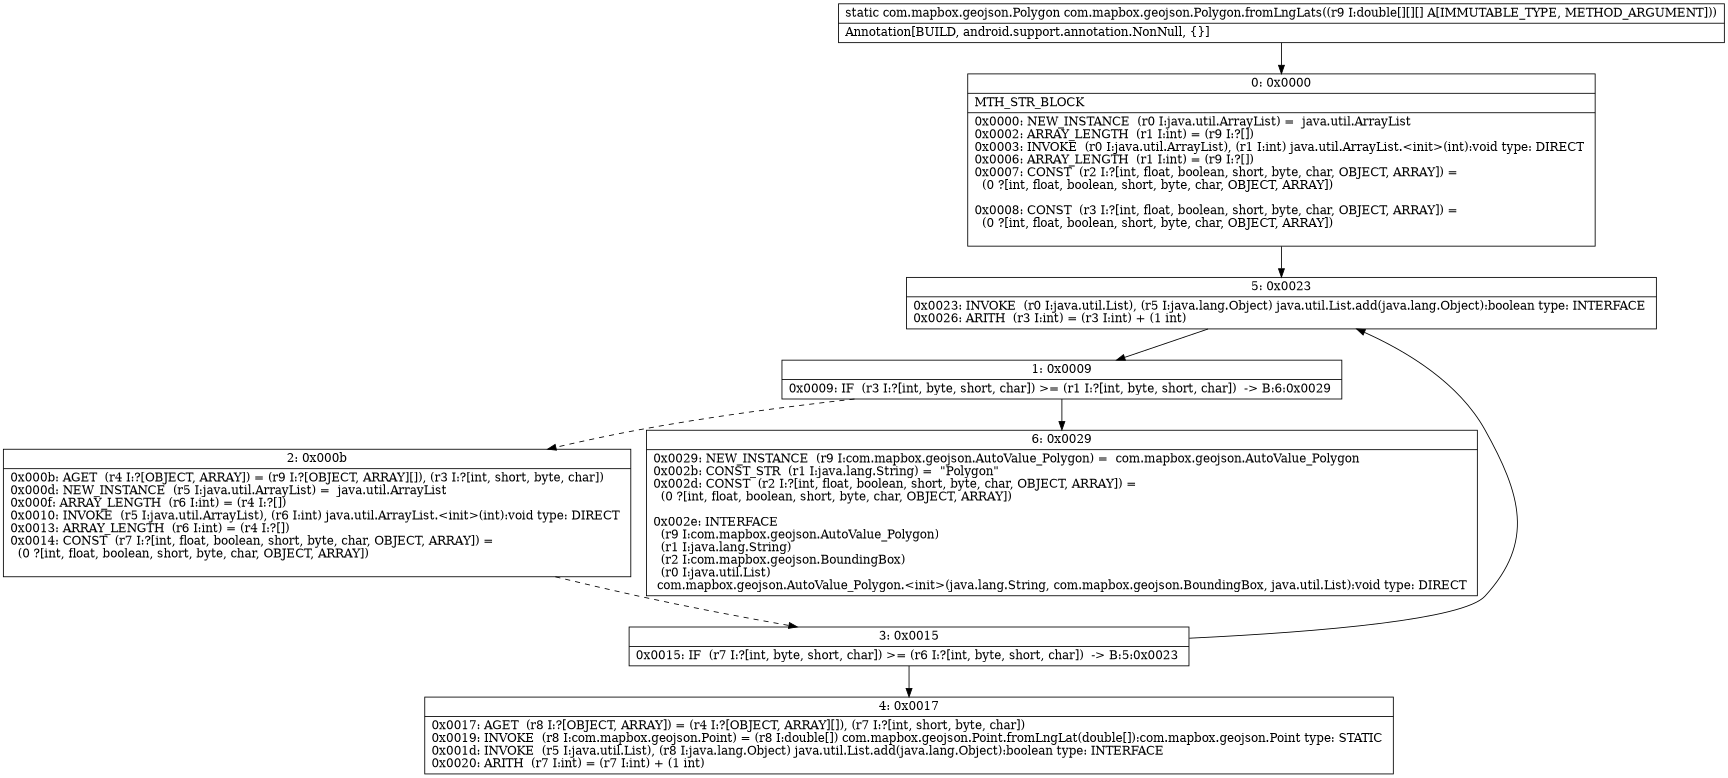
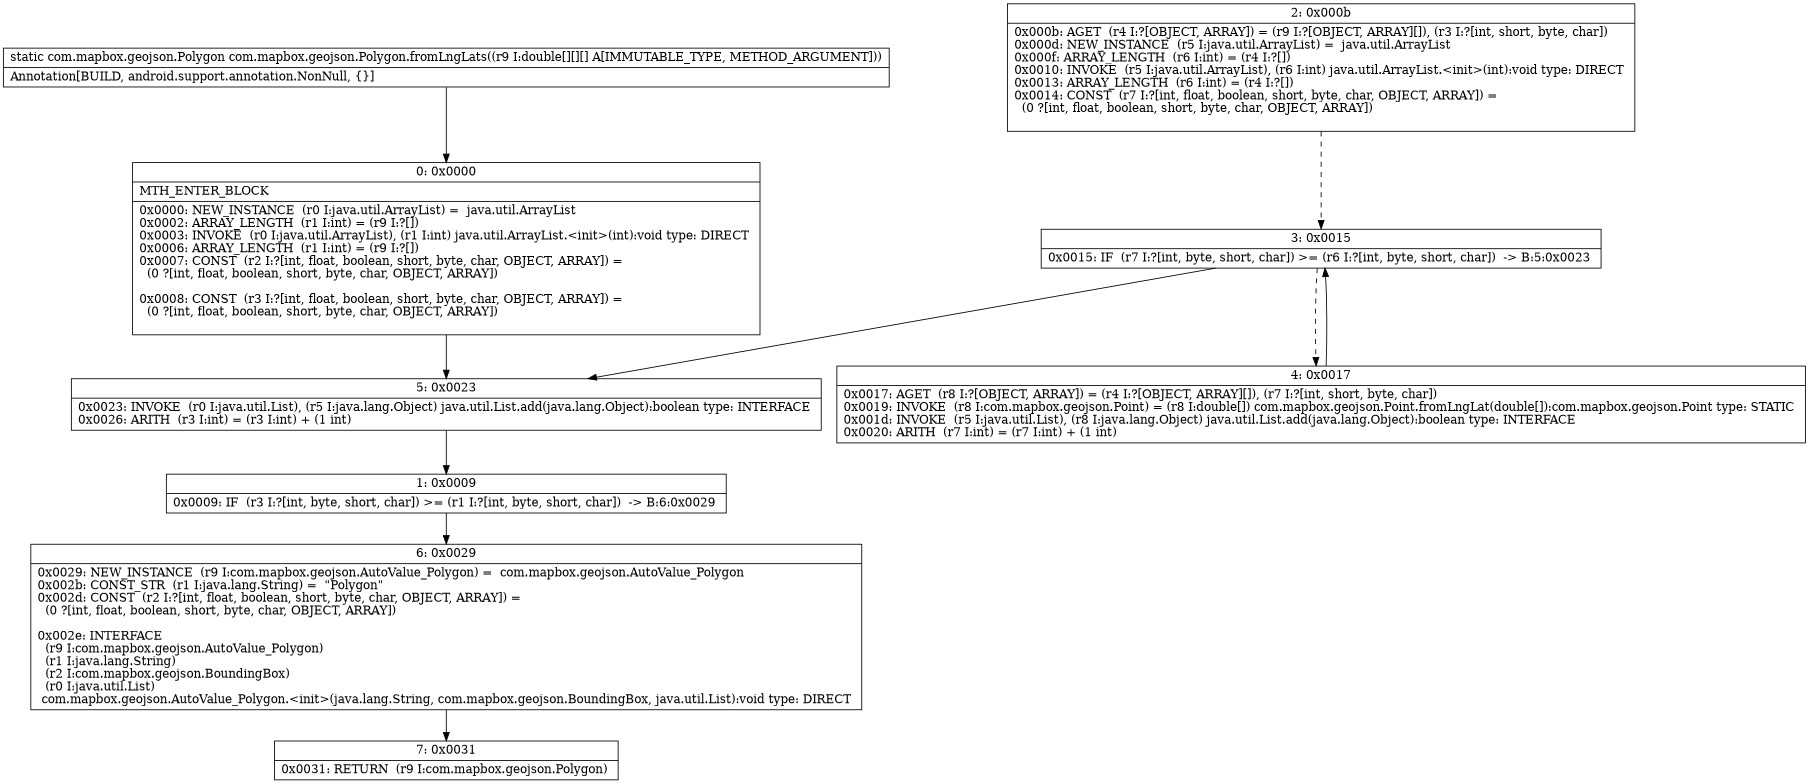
(1029, 103) -> (204, 191)
none -> (1327, 321)
(704, 419) -> none
(909, 677) -> (1316, 313)
none -> (446, 760)
